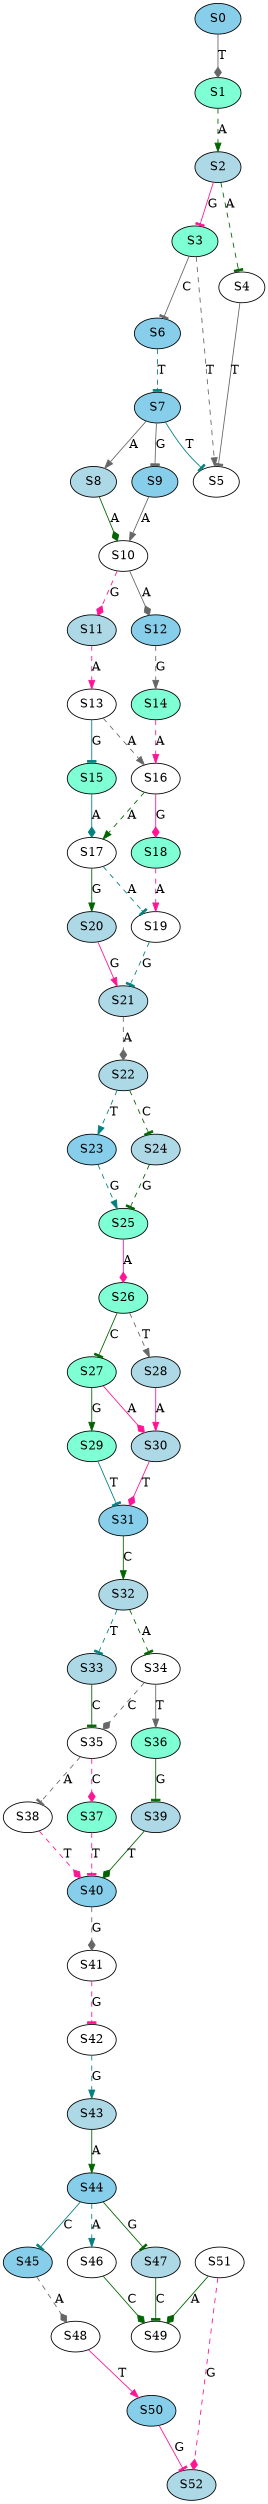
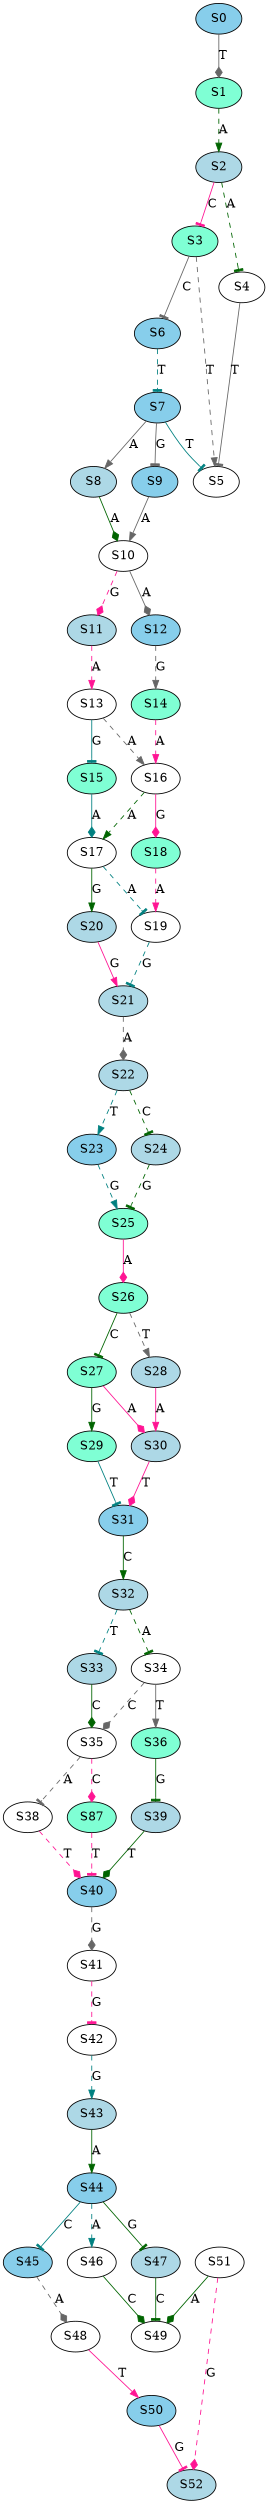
(213, 204) -> (212, 204)
(92, 1704) -> (92, 1701)
(92, 1817) -> (92, 1817)
